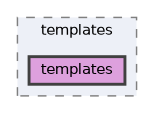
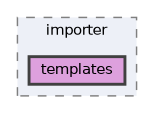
(77, 31) -> (77, 31)
